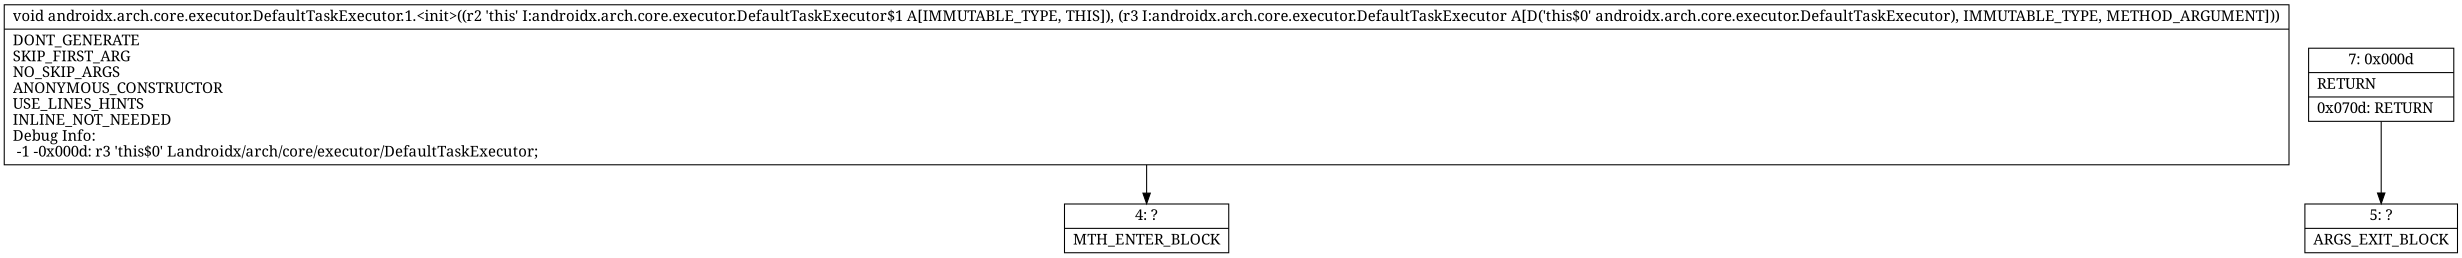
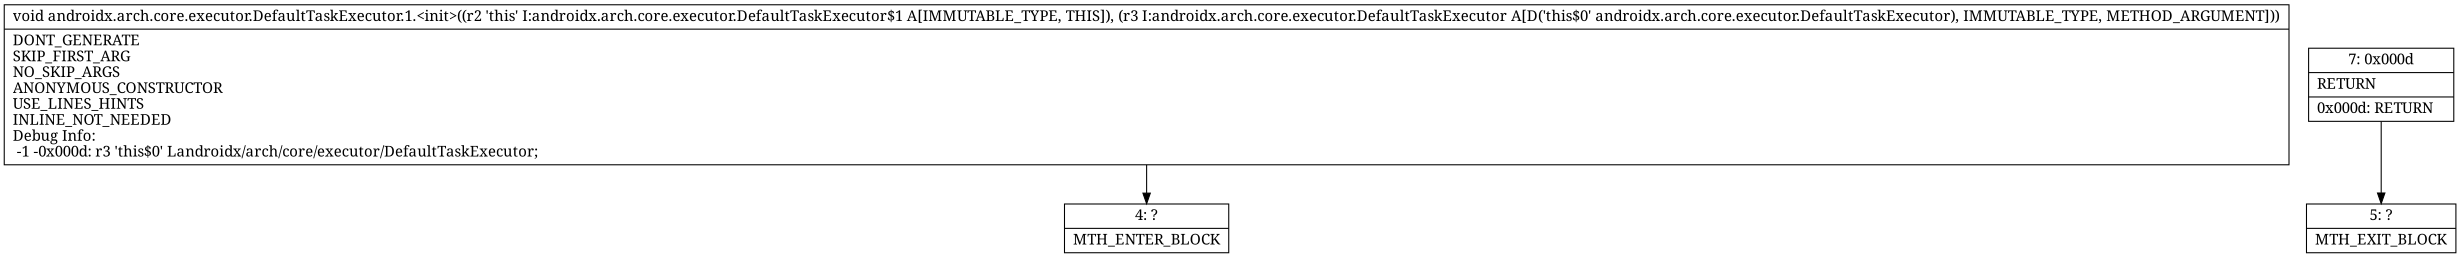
(2381, 109) -> (2381, 109)
(2381, 240) -> (2381, 240)
